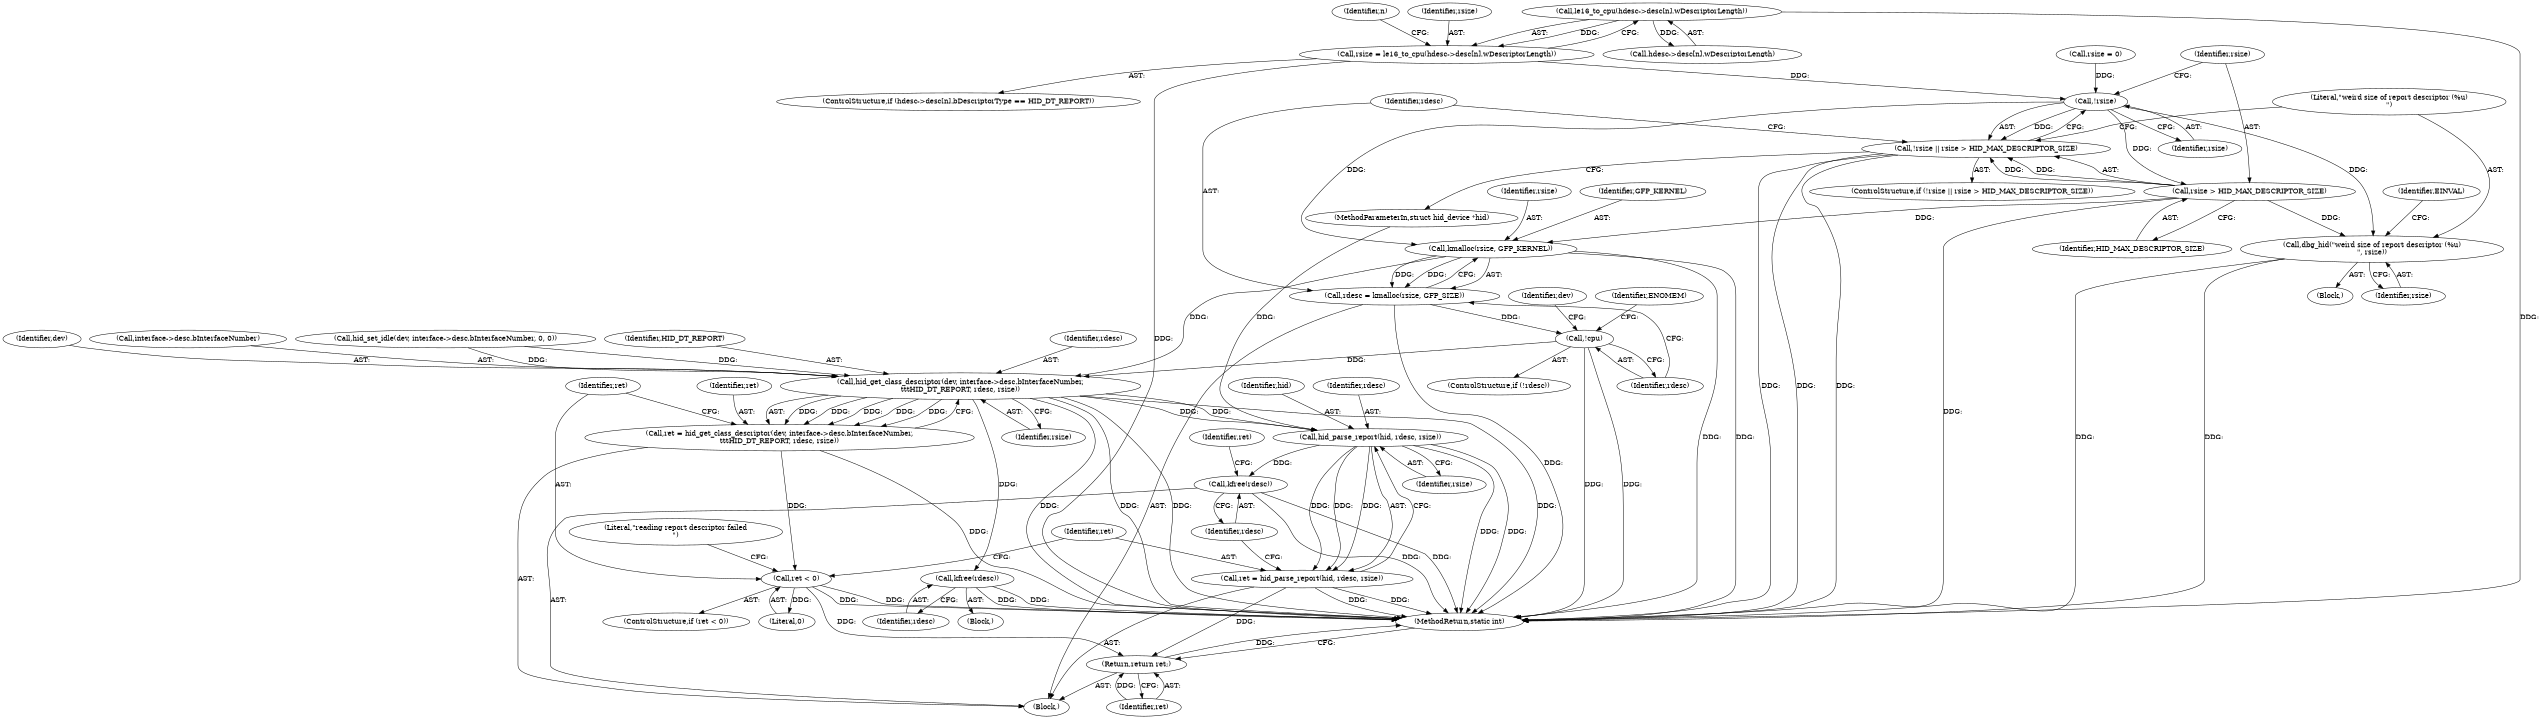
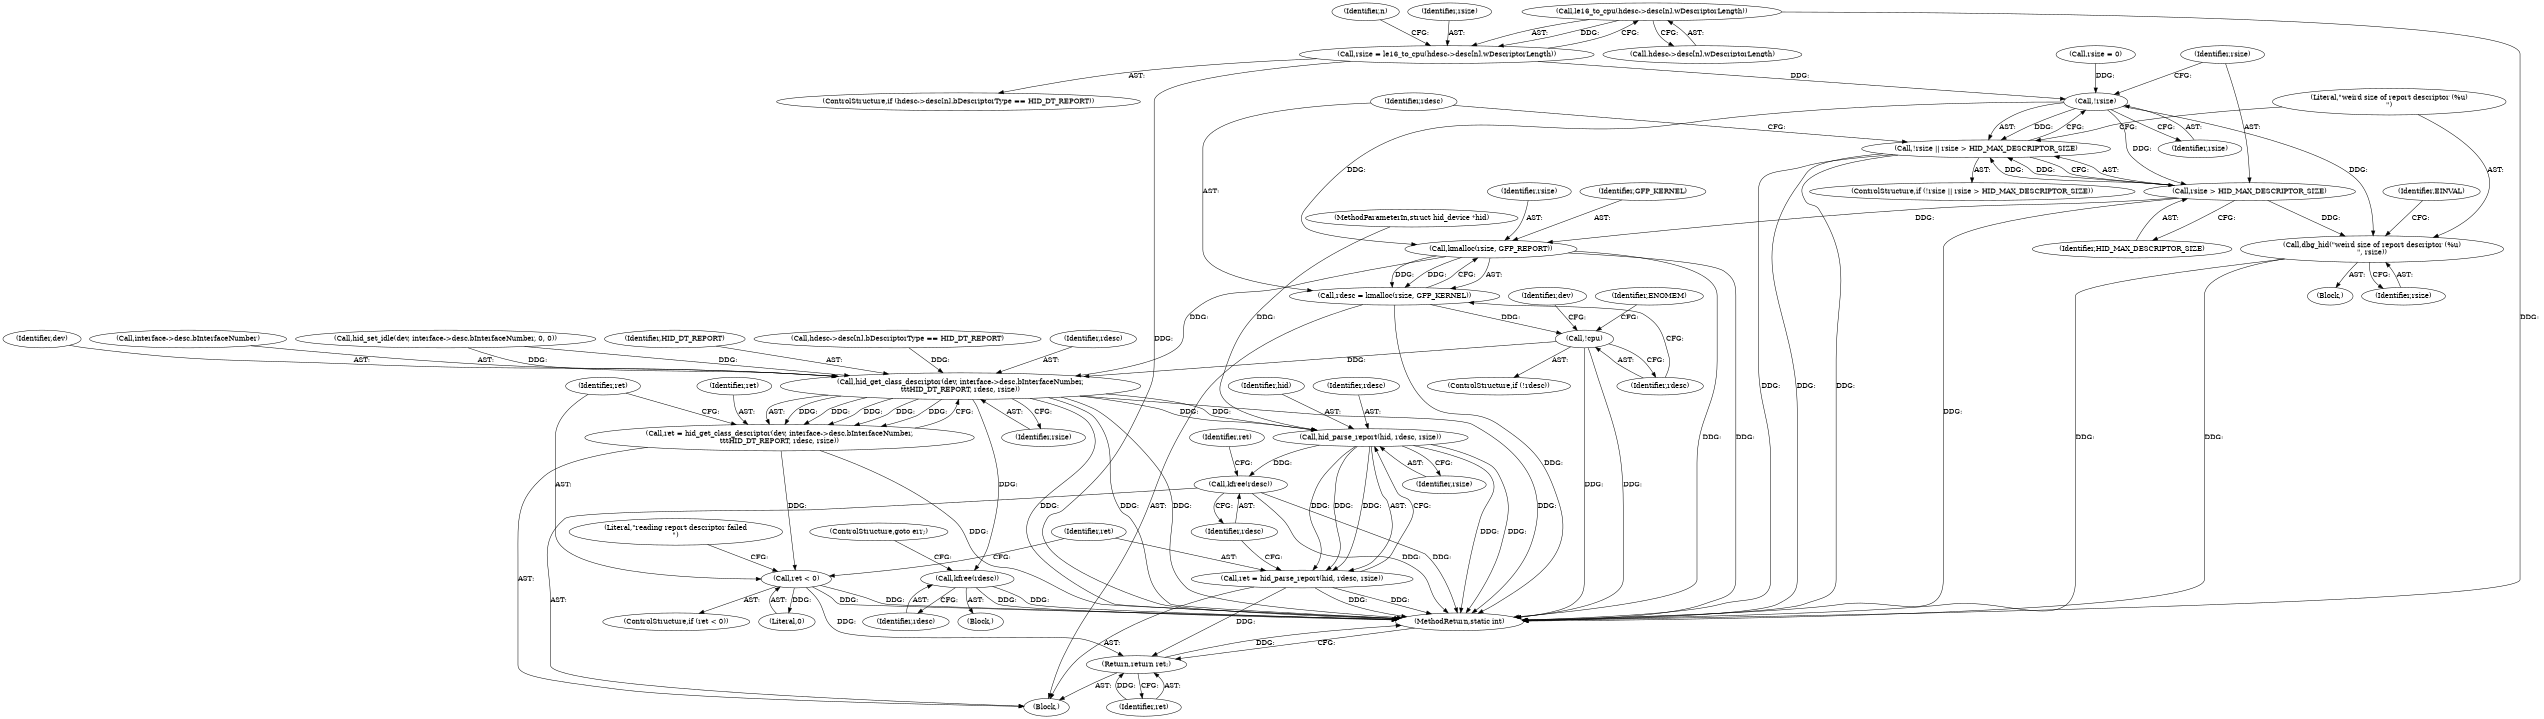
(1671, 33) -> (1671, 33)
(1646, 162) -> (2069, 173)
(1491, 249) -> (1491, 249)
(1395, 296) -> (1395, 296)
none -> (898, 339)
none -> (879, 532)
